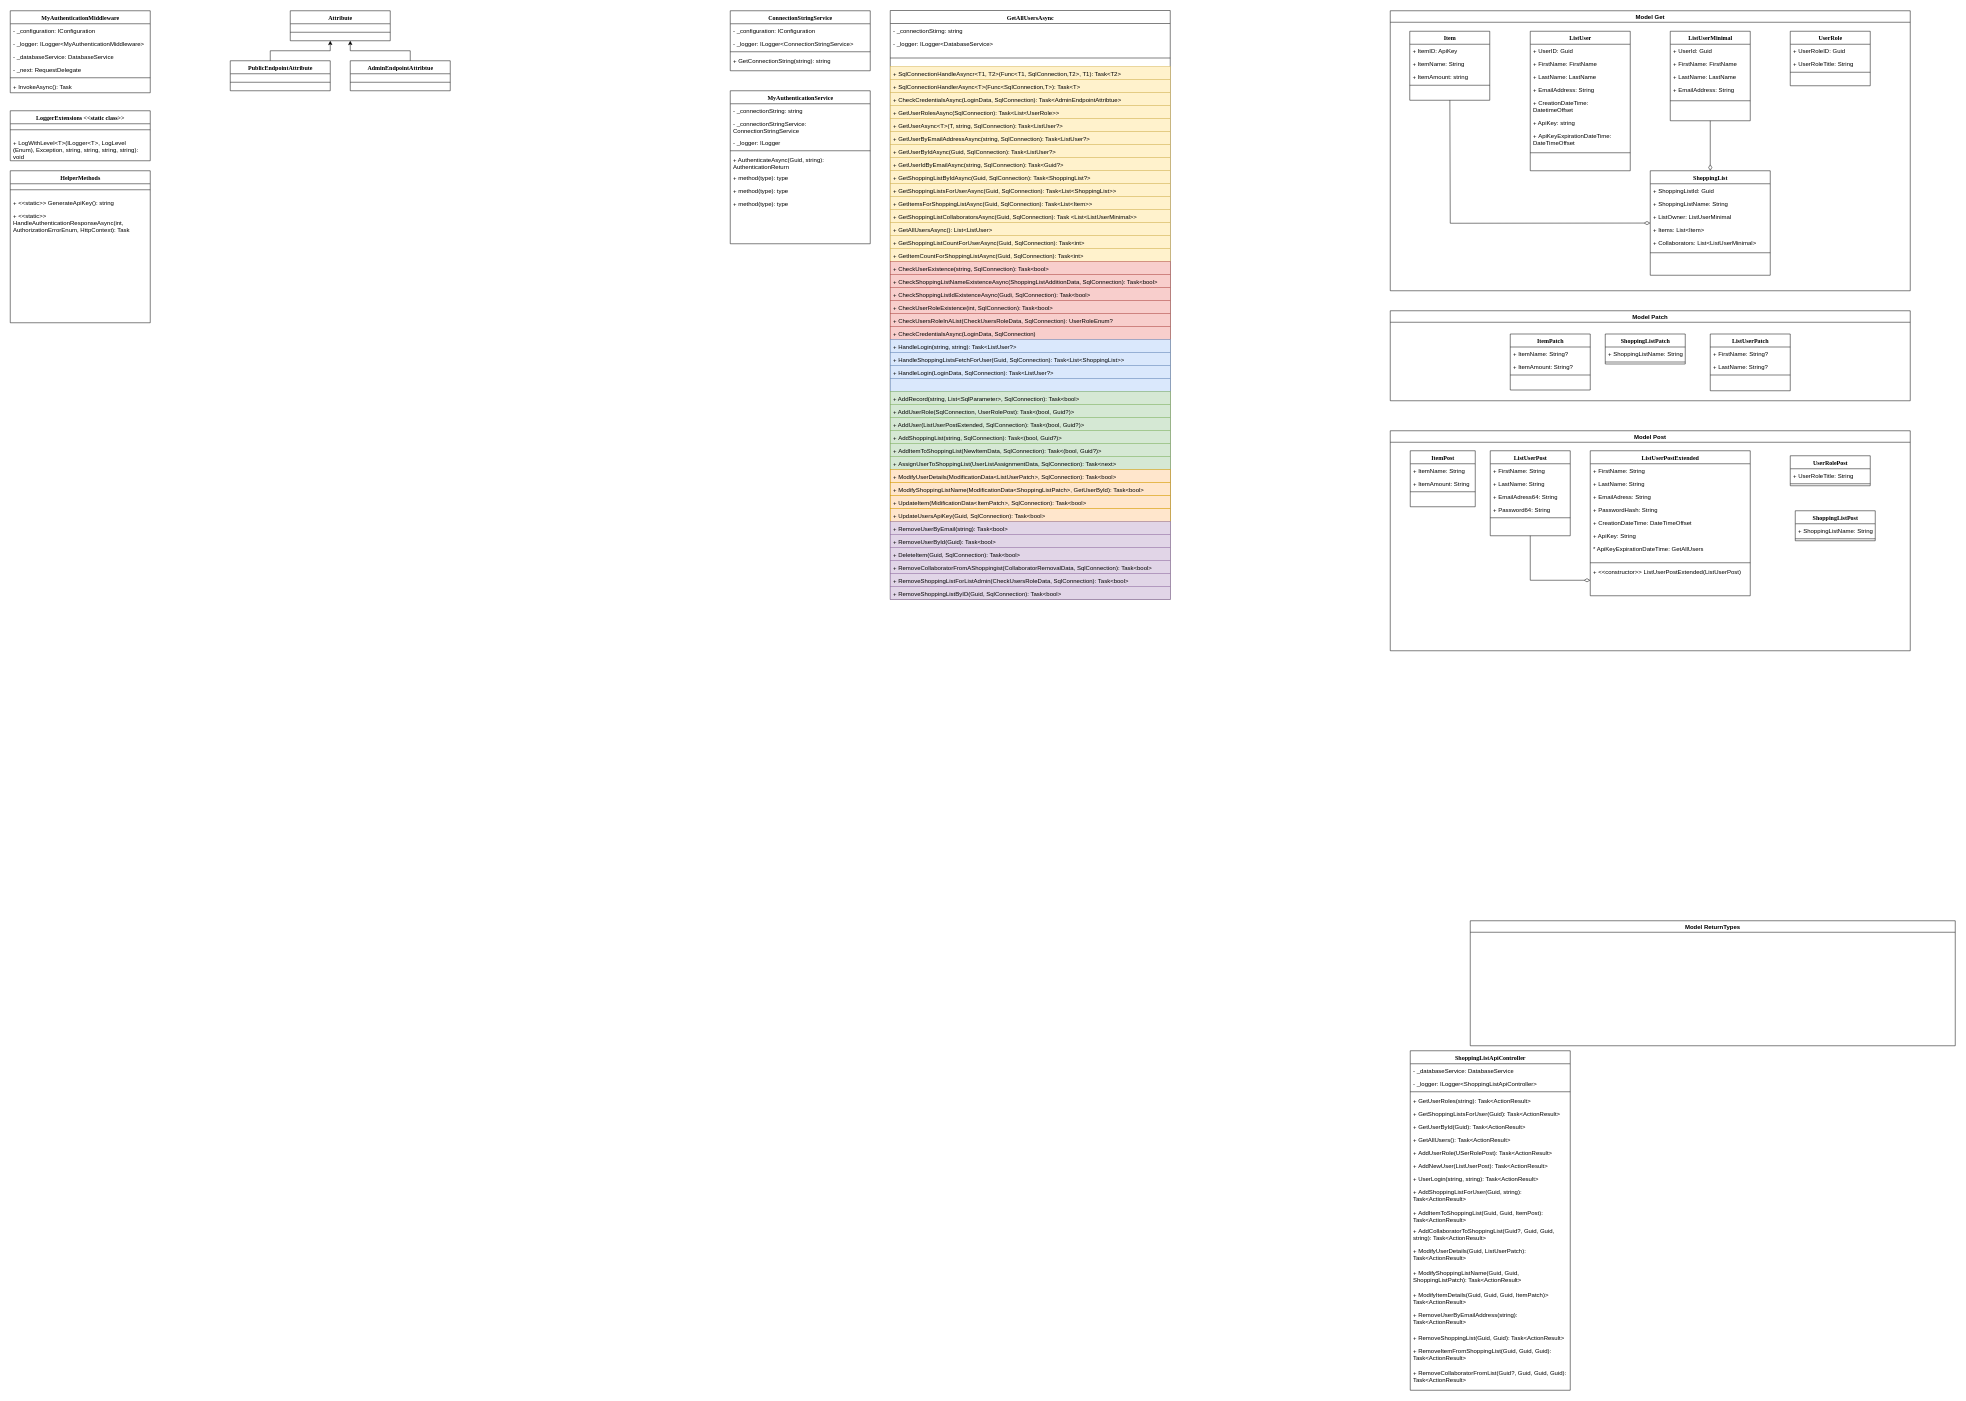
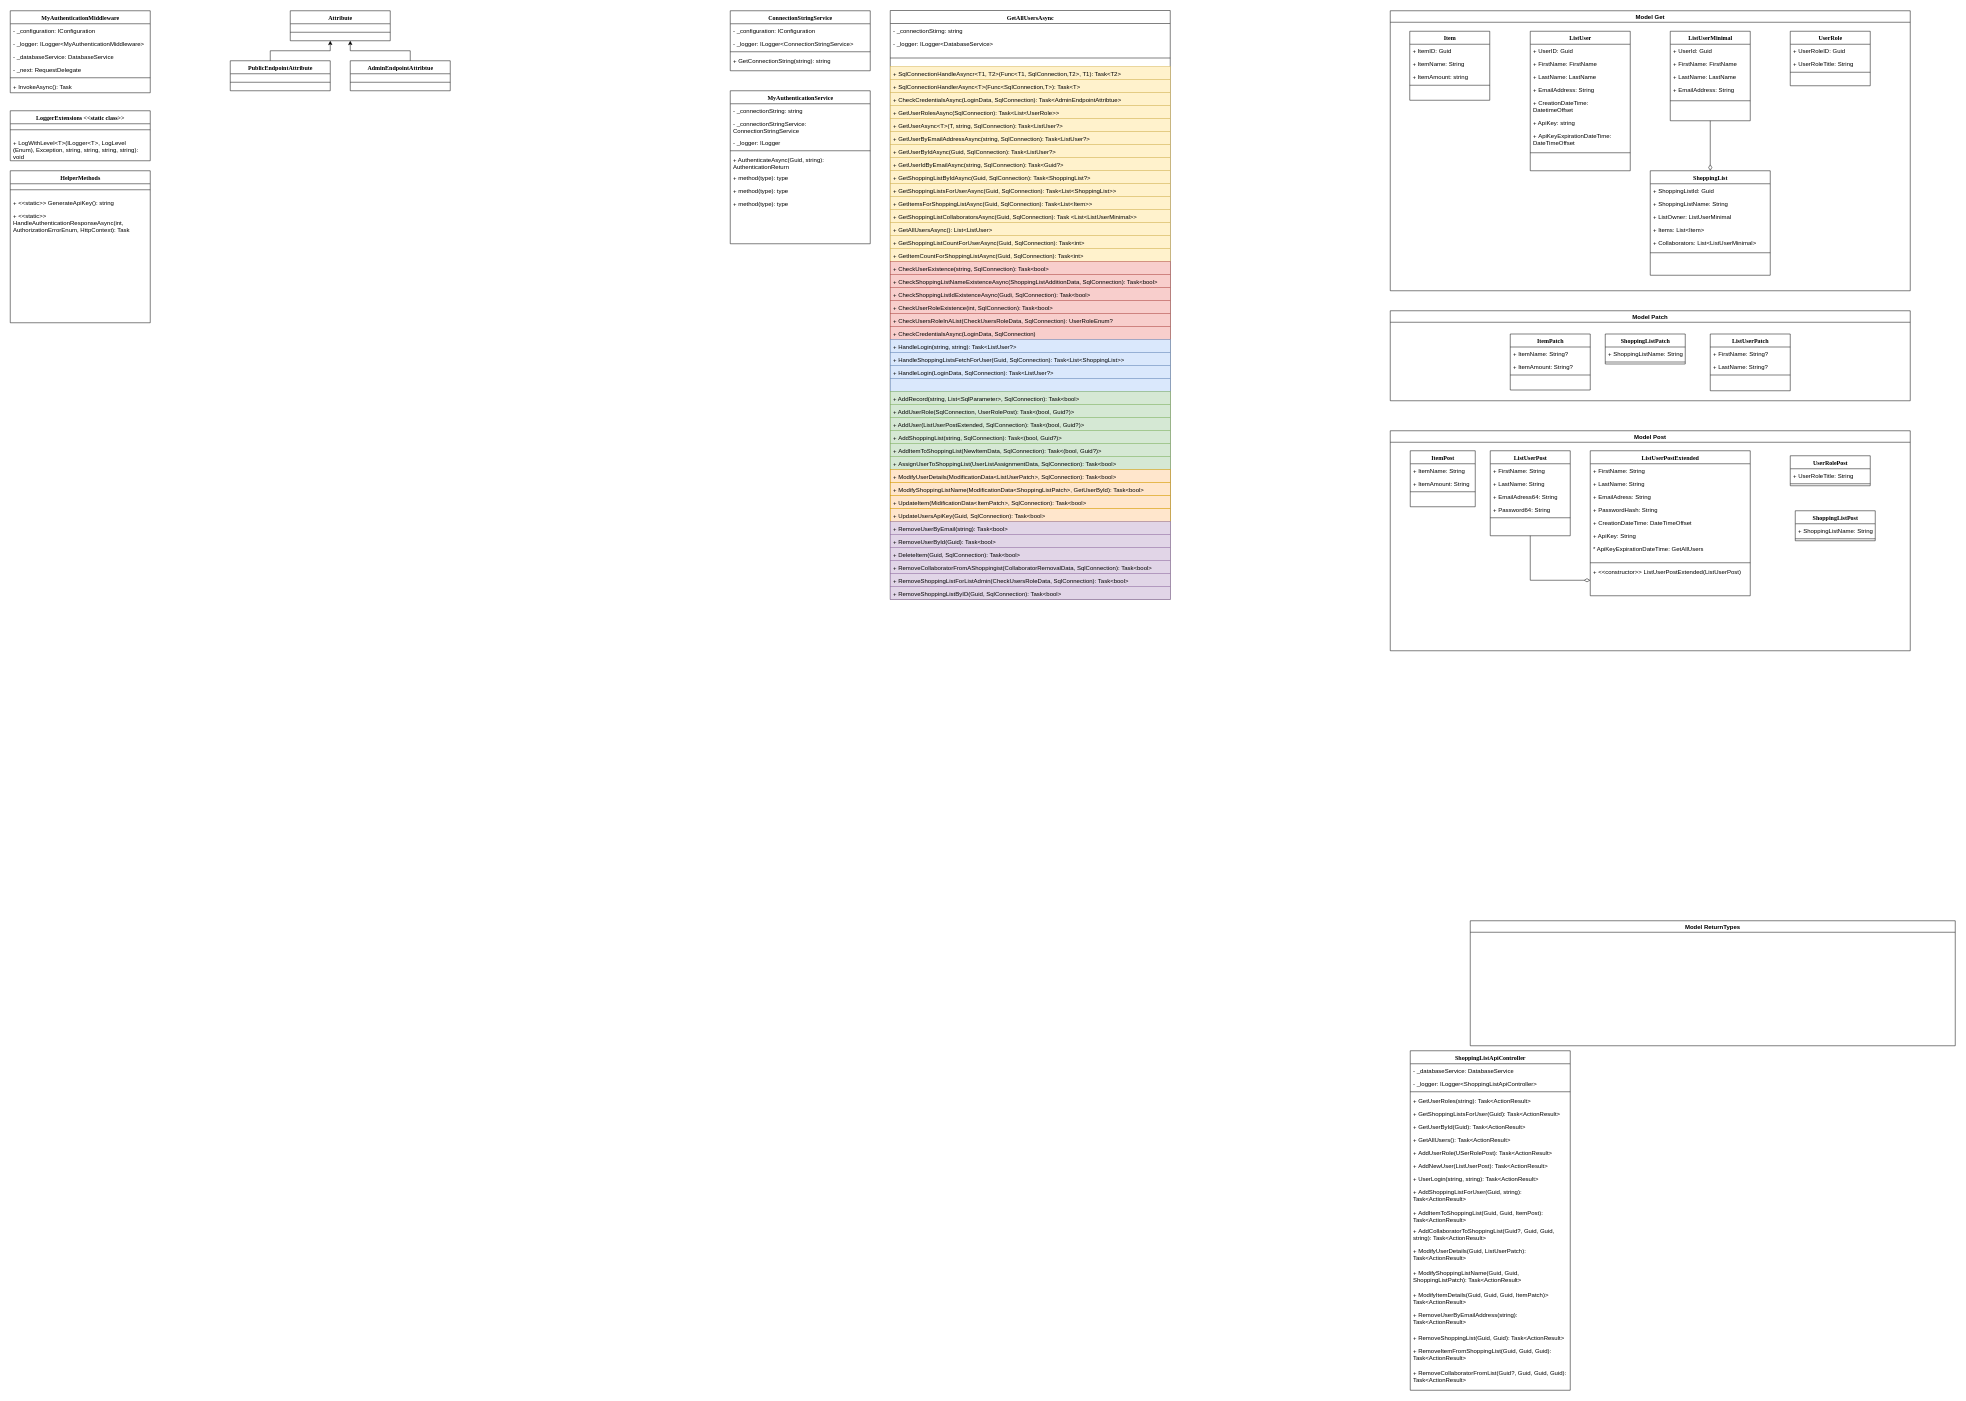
(1437, 51) -> (1433, 51)
(1485, 223) -> none
(1014, 464) -> (1013, 464)
